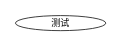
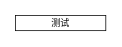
(60, 23) -> (60, 23)
